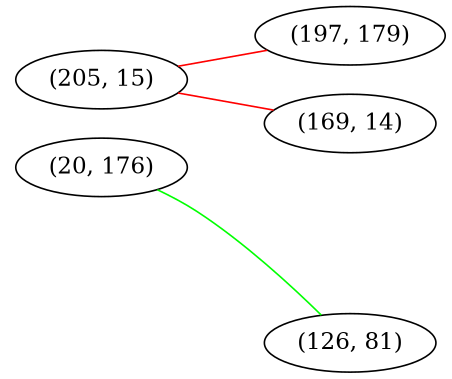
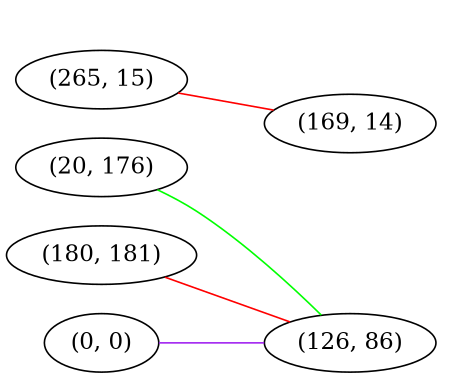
(350, 36) -> none
(102, 80) -> (102, 80)
none -> (102, 255)
none -> (102, 343)
(350, 343) -> (350, 343)
